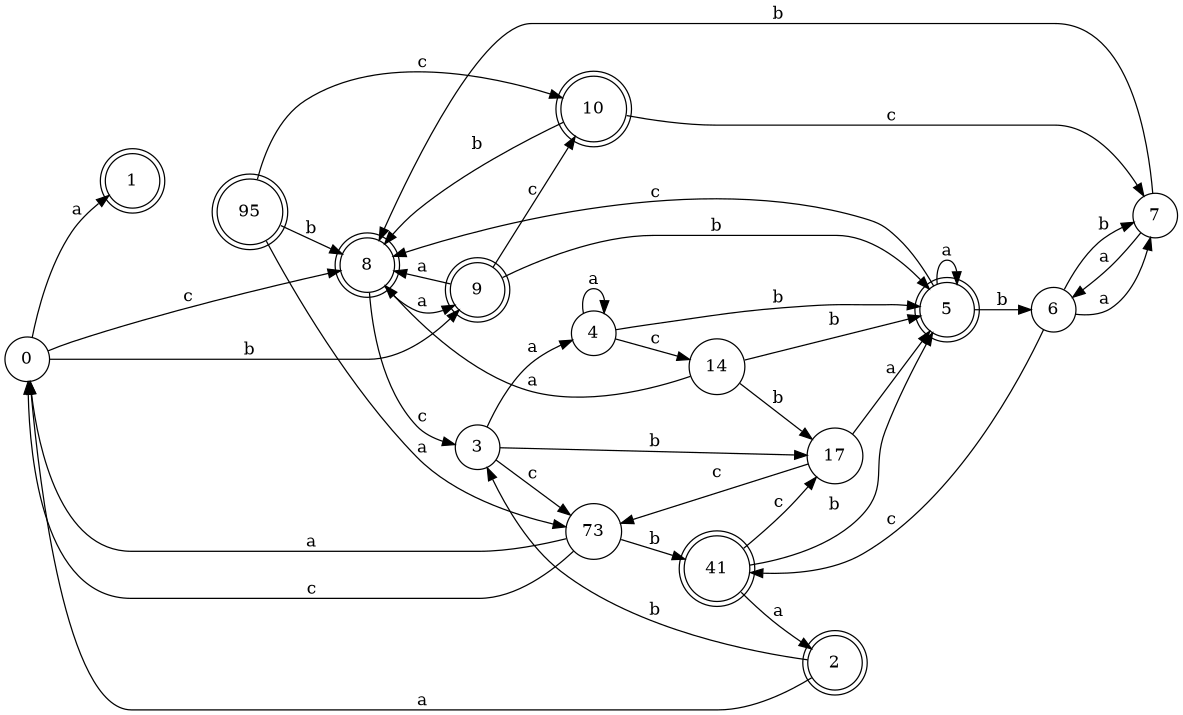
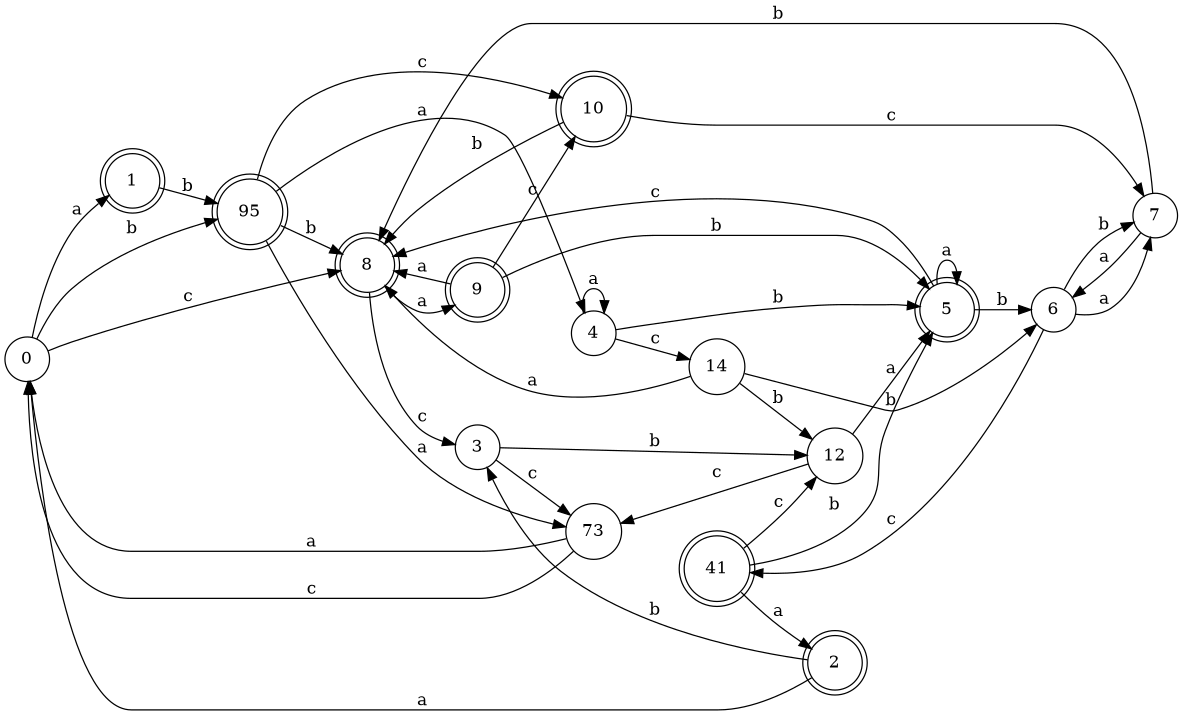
none -> (182, 194)
(827, 340) -> (909, 406)
(256, 359) -> (108, 263)
(518, 376) -> (474, 122)
(835, 456) -> (835, 456)
(647, 547) -> none
